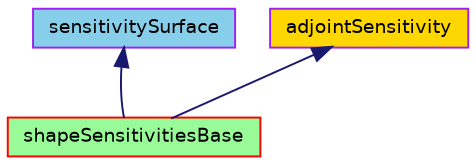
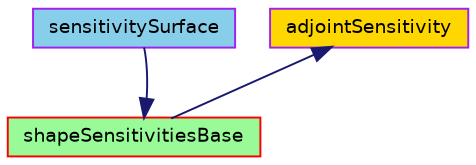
(121, 93) -> (147, 73)
